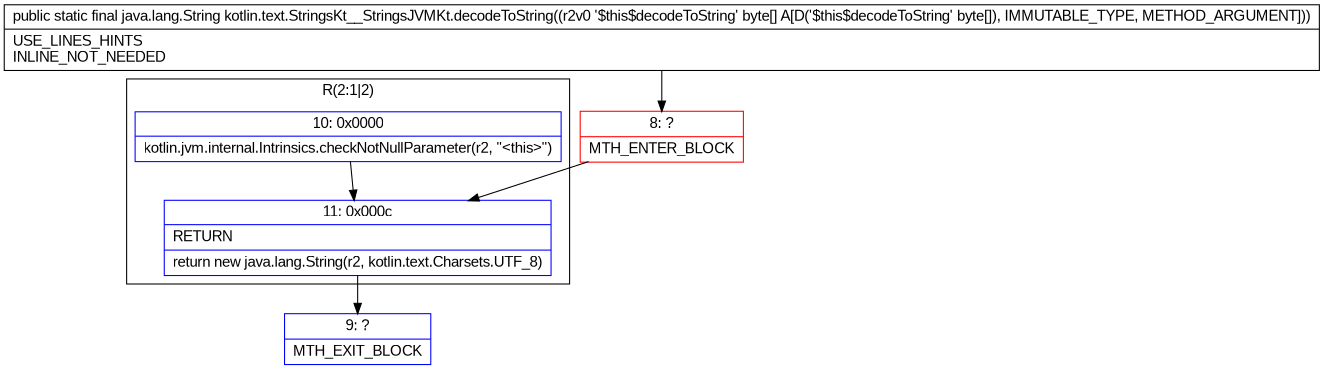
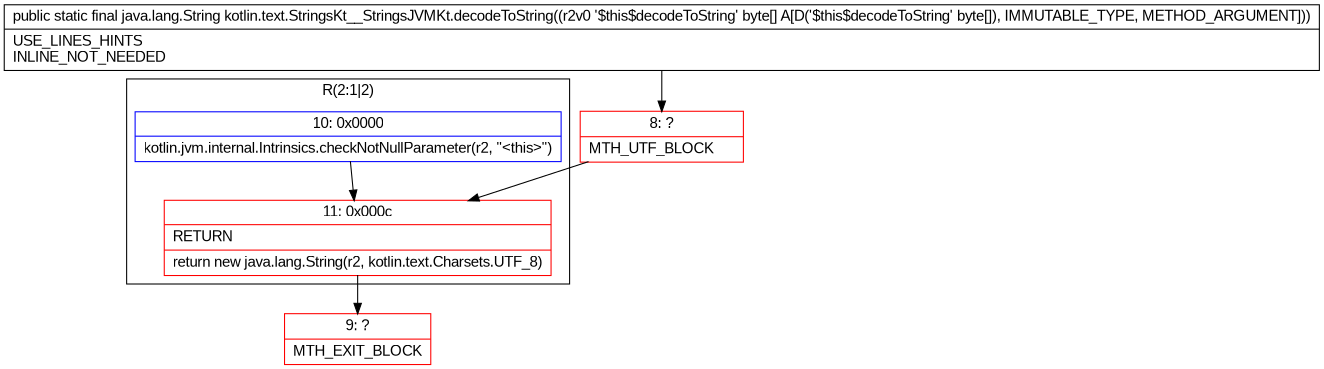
(662, 149) -> (651, 149)
(358, 238) -> (358, 238)
(358, 339) -> (358, 339)
